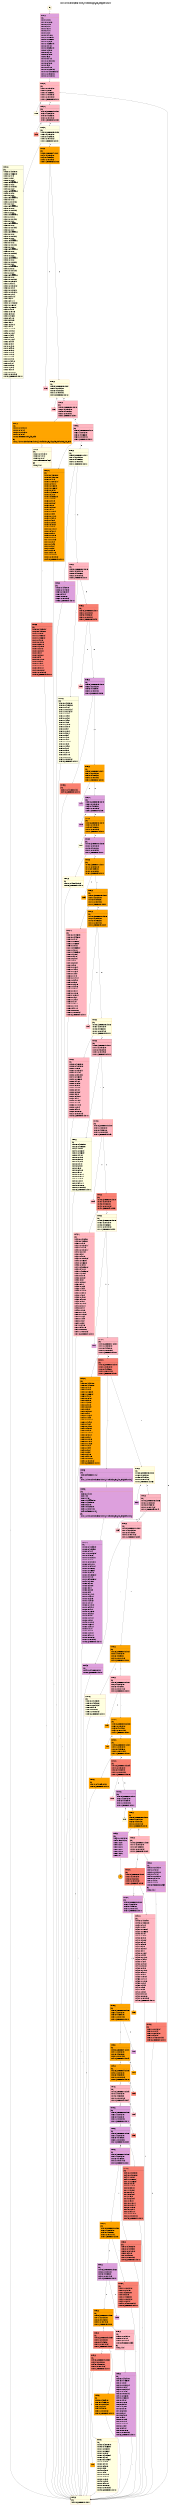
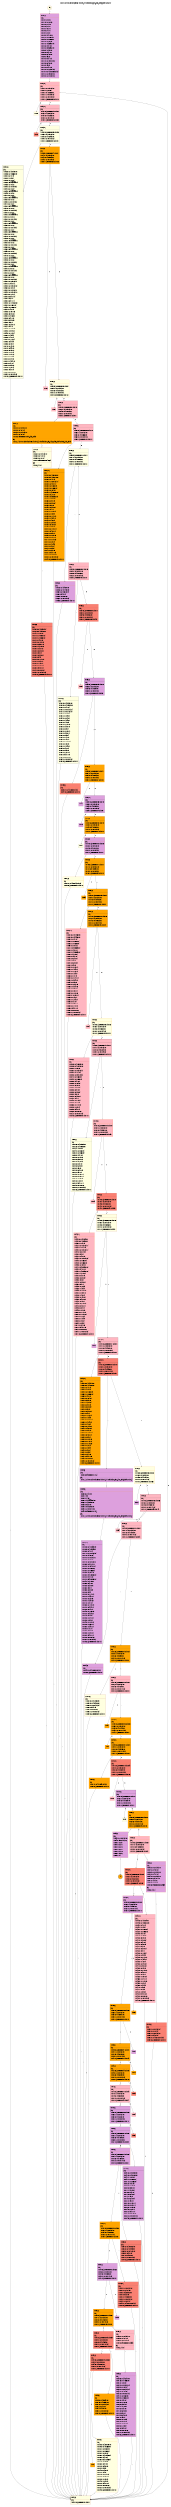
(75, 514) -> (78, 515)
(133, 2193) -> (133, 2193)
